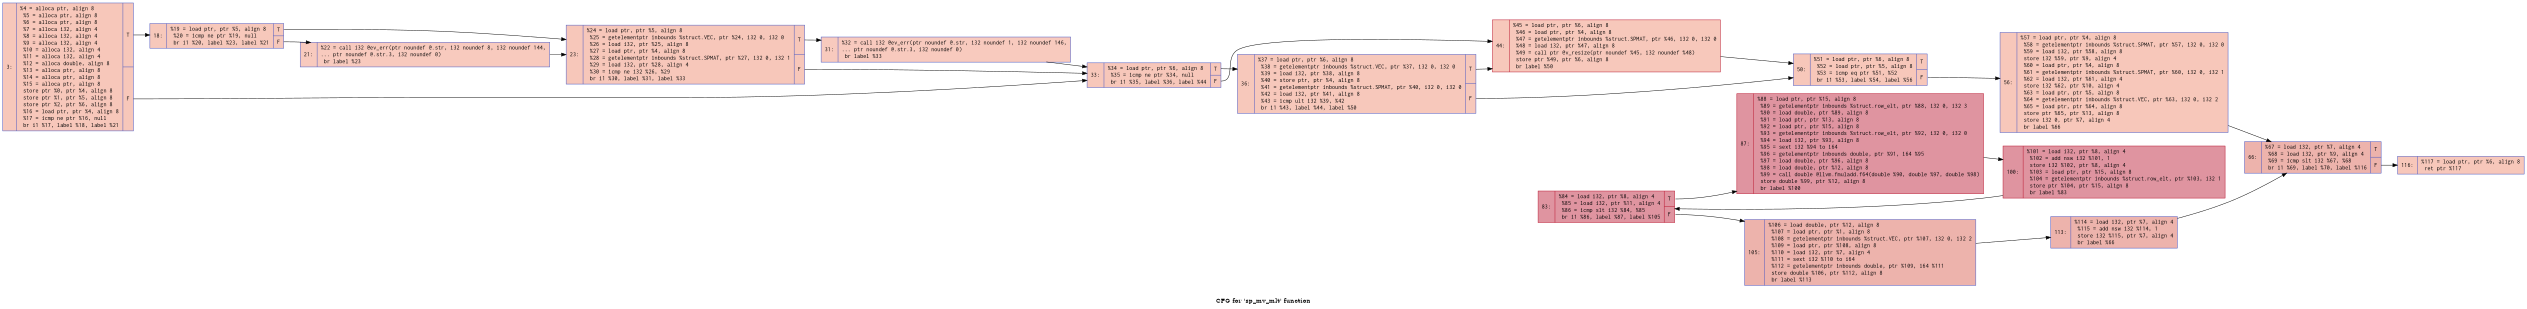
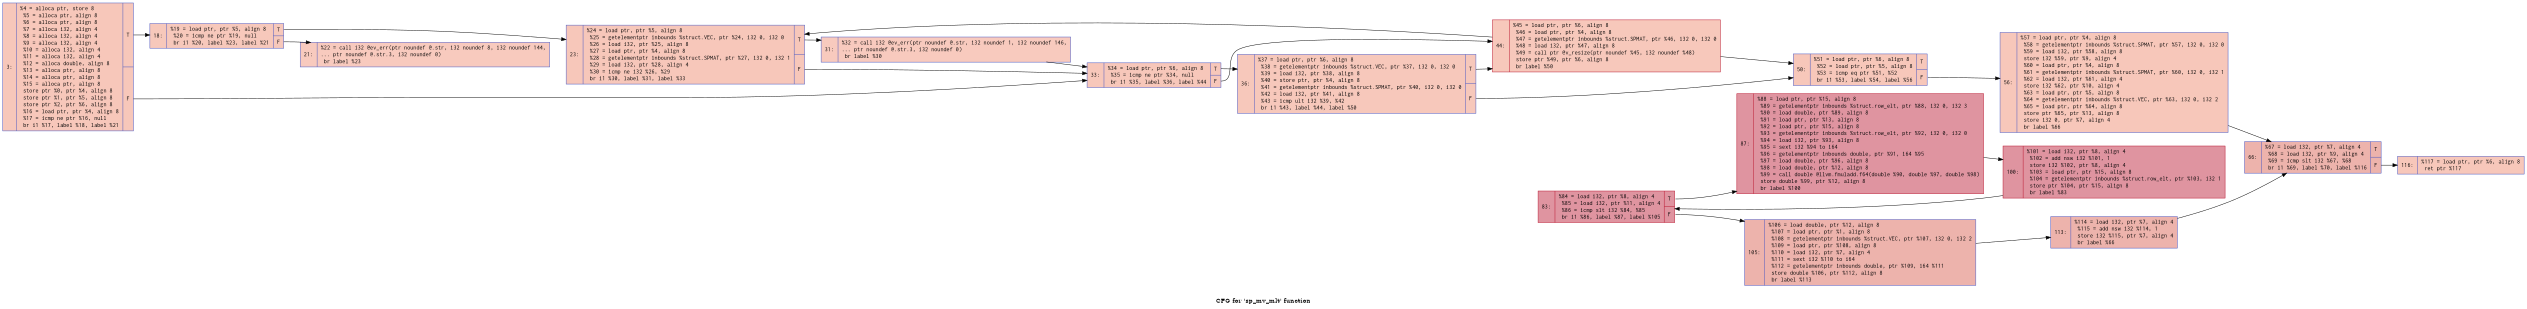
(57, 8) -> (57, 8)
(556, 55) -> (1151, 23)
(862, 56) -> (862, 56)
